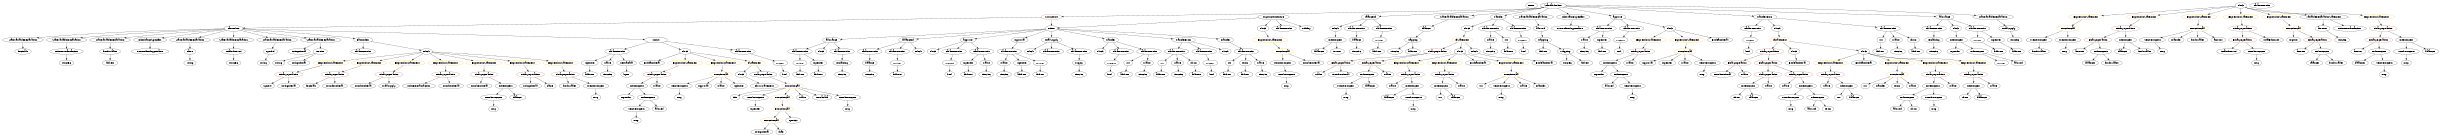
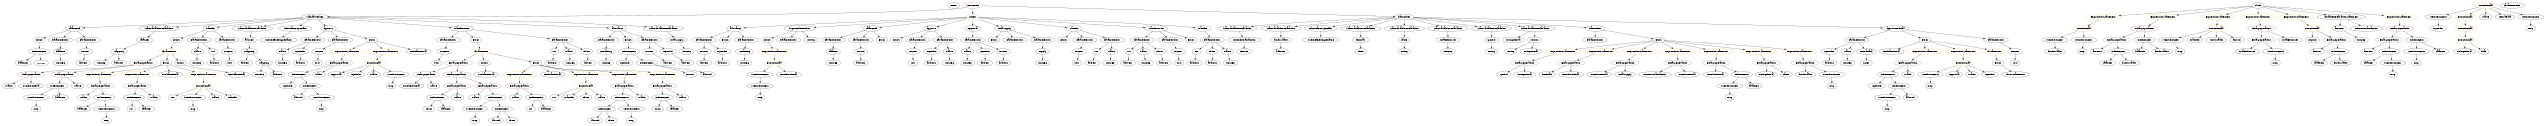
(1304, 13) -> (648, 16)
(1159, 23) -> (891, 22)
(1052, 28) -> (973, 17)
(656, 40) -> (1896, 28)
none -> (1361, 51)
(763, 74) -> none
(735, 97) -> none
(793, 120) -> none
